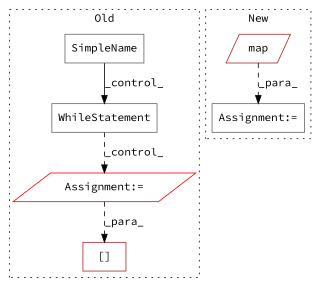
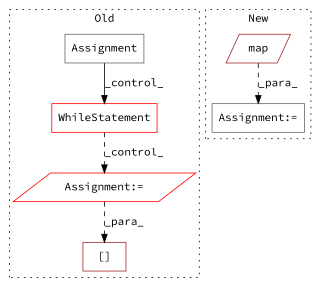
(104, 49) -> (104, 49)
(104, 118) -> (104, 118)
